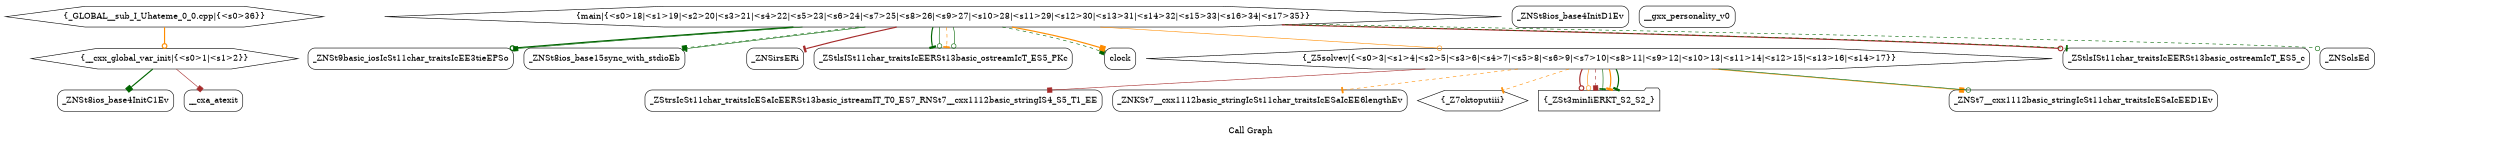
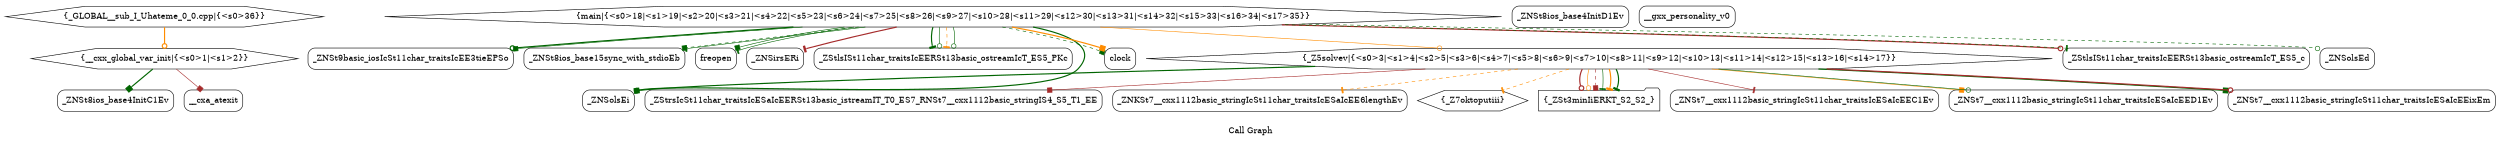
none -> (716, 59)
none -> (608, 101)
none -> (1804, 101)
none -> (2362, 101)
